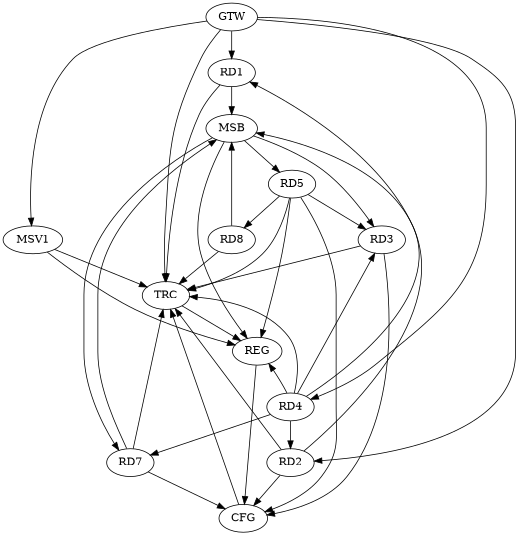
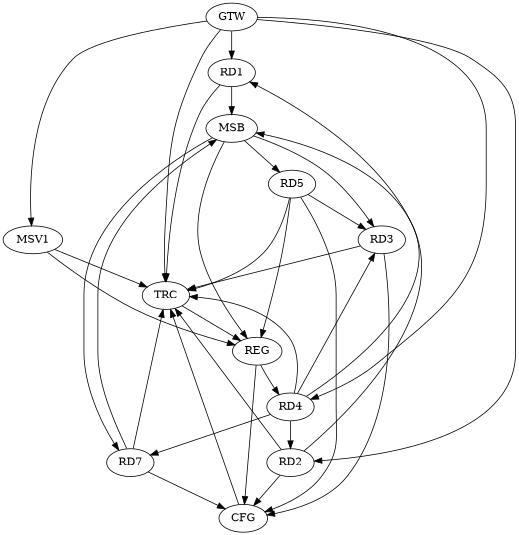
(232, 240) -> none
(280, 381) -> (267, 377)
